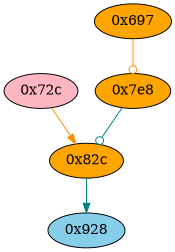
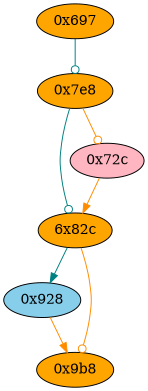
(133, 52) -> (75, 52)
none -> (90, 122)
(86, 161) -> (75, 230)
none -> (75, 370)
